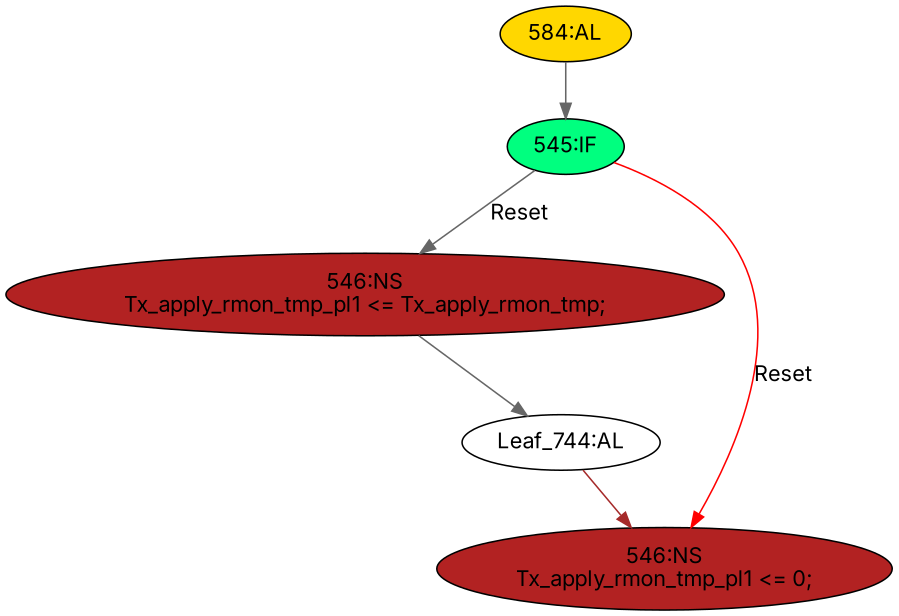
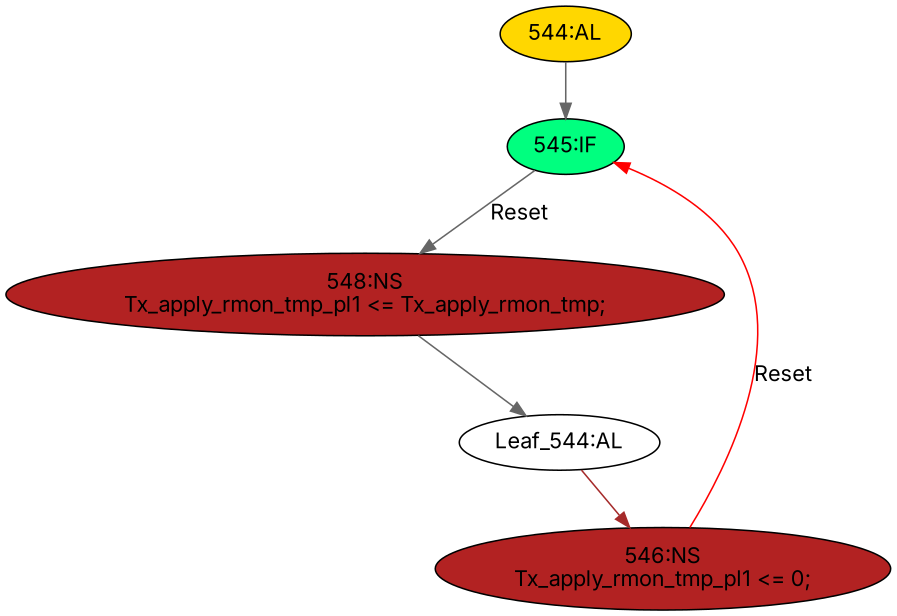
(566, 34) -> (566, 34)
(365, 295) -> (365, 295)
(756, 309) -> (758, 325)
(561, 442) -> (560, 442)
